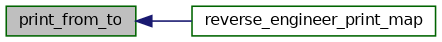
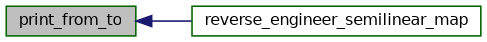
(314, 21) -> (336, 21)
